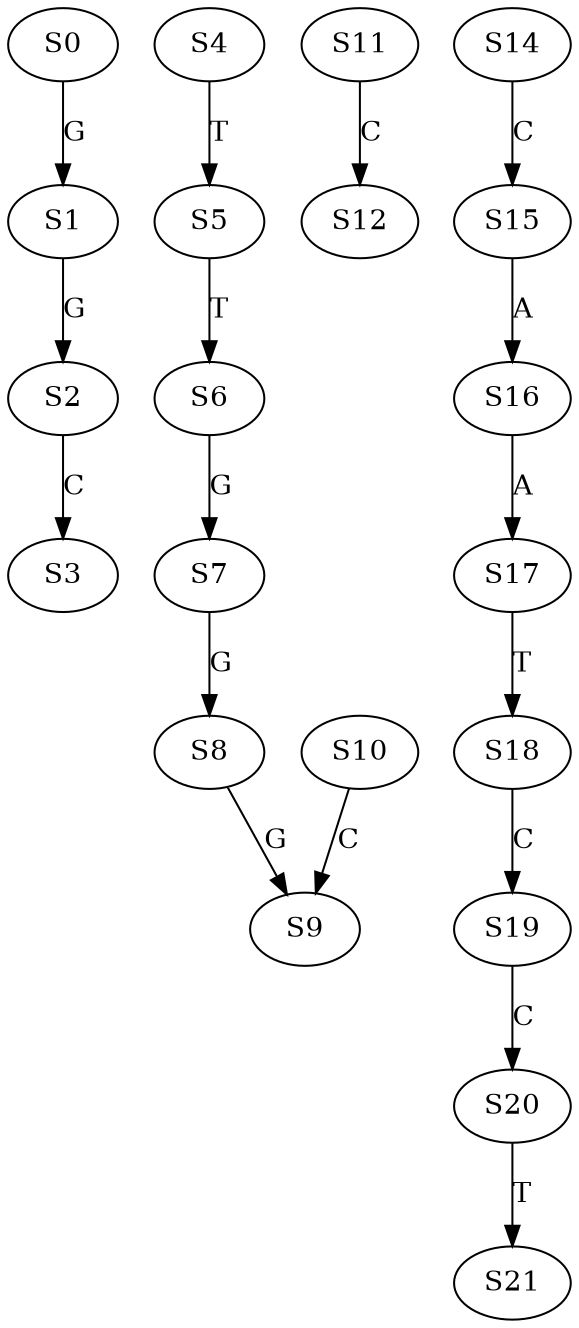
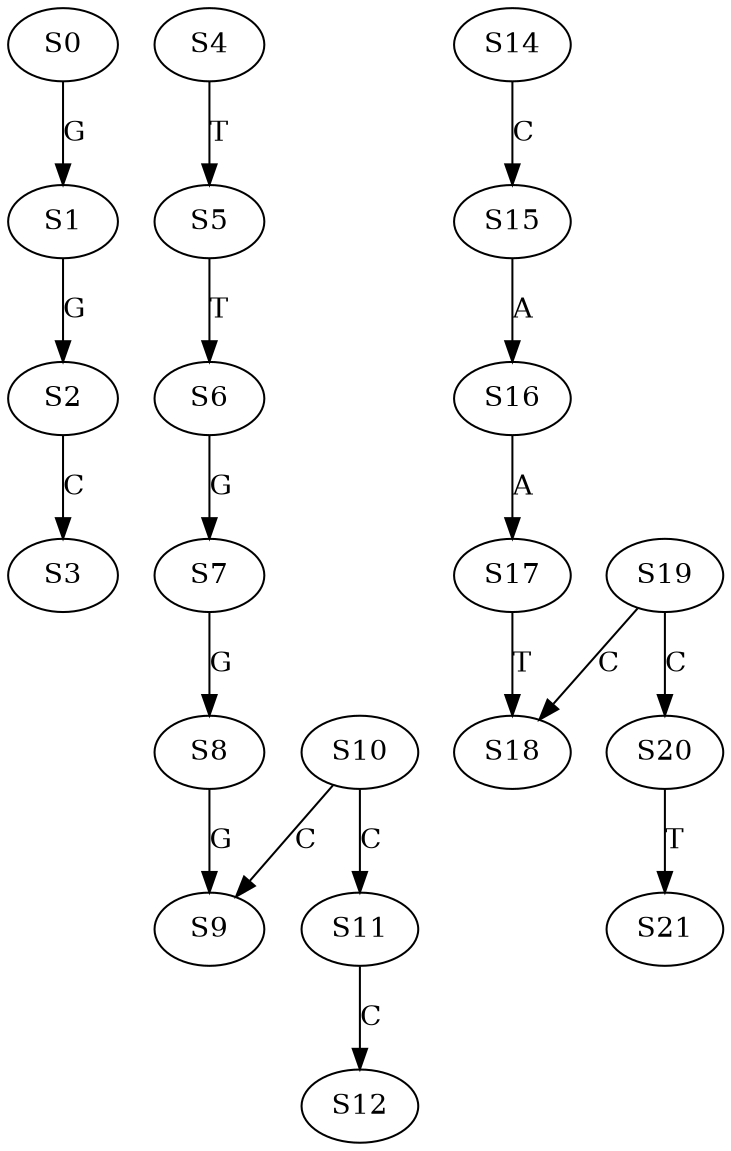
none -> (360, 831)
(512, 831) -> (596, 656)
